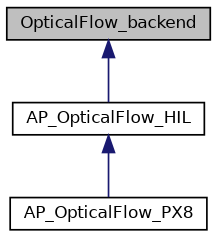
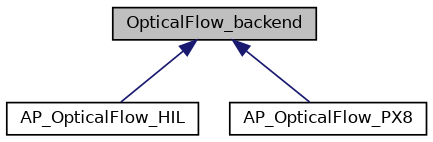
(109, 175) -> (278, 77)
